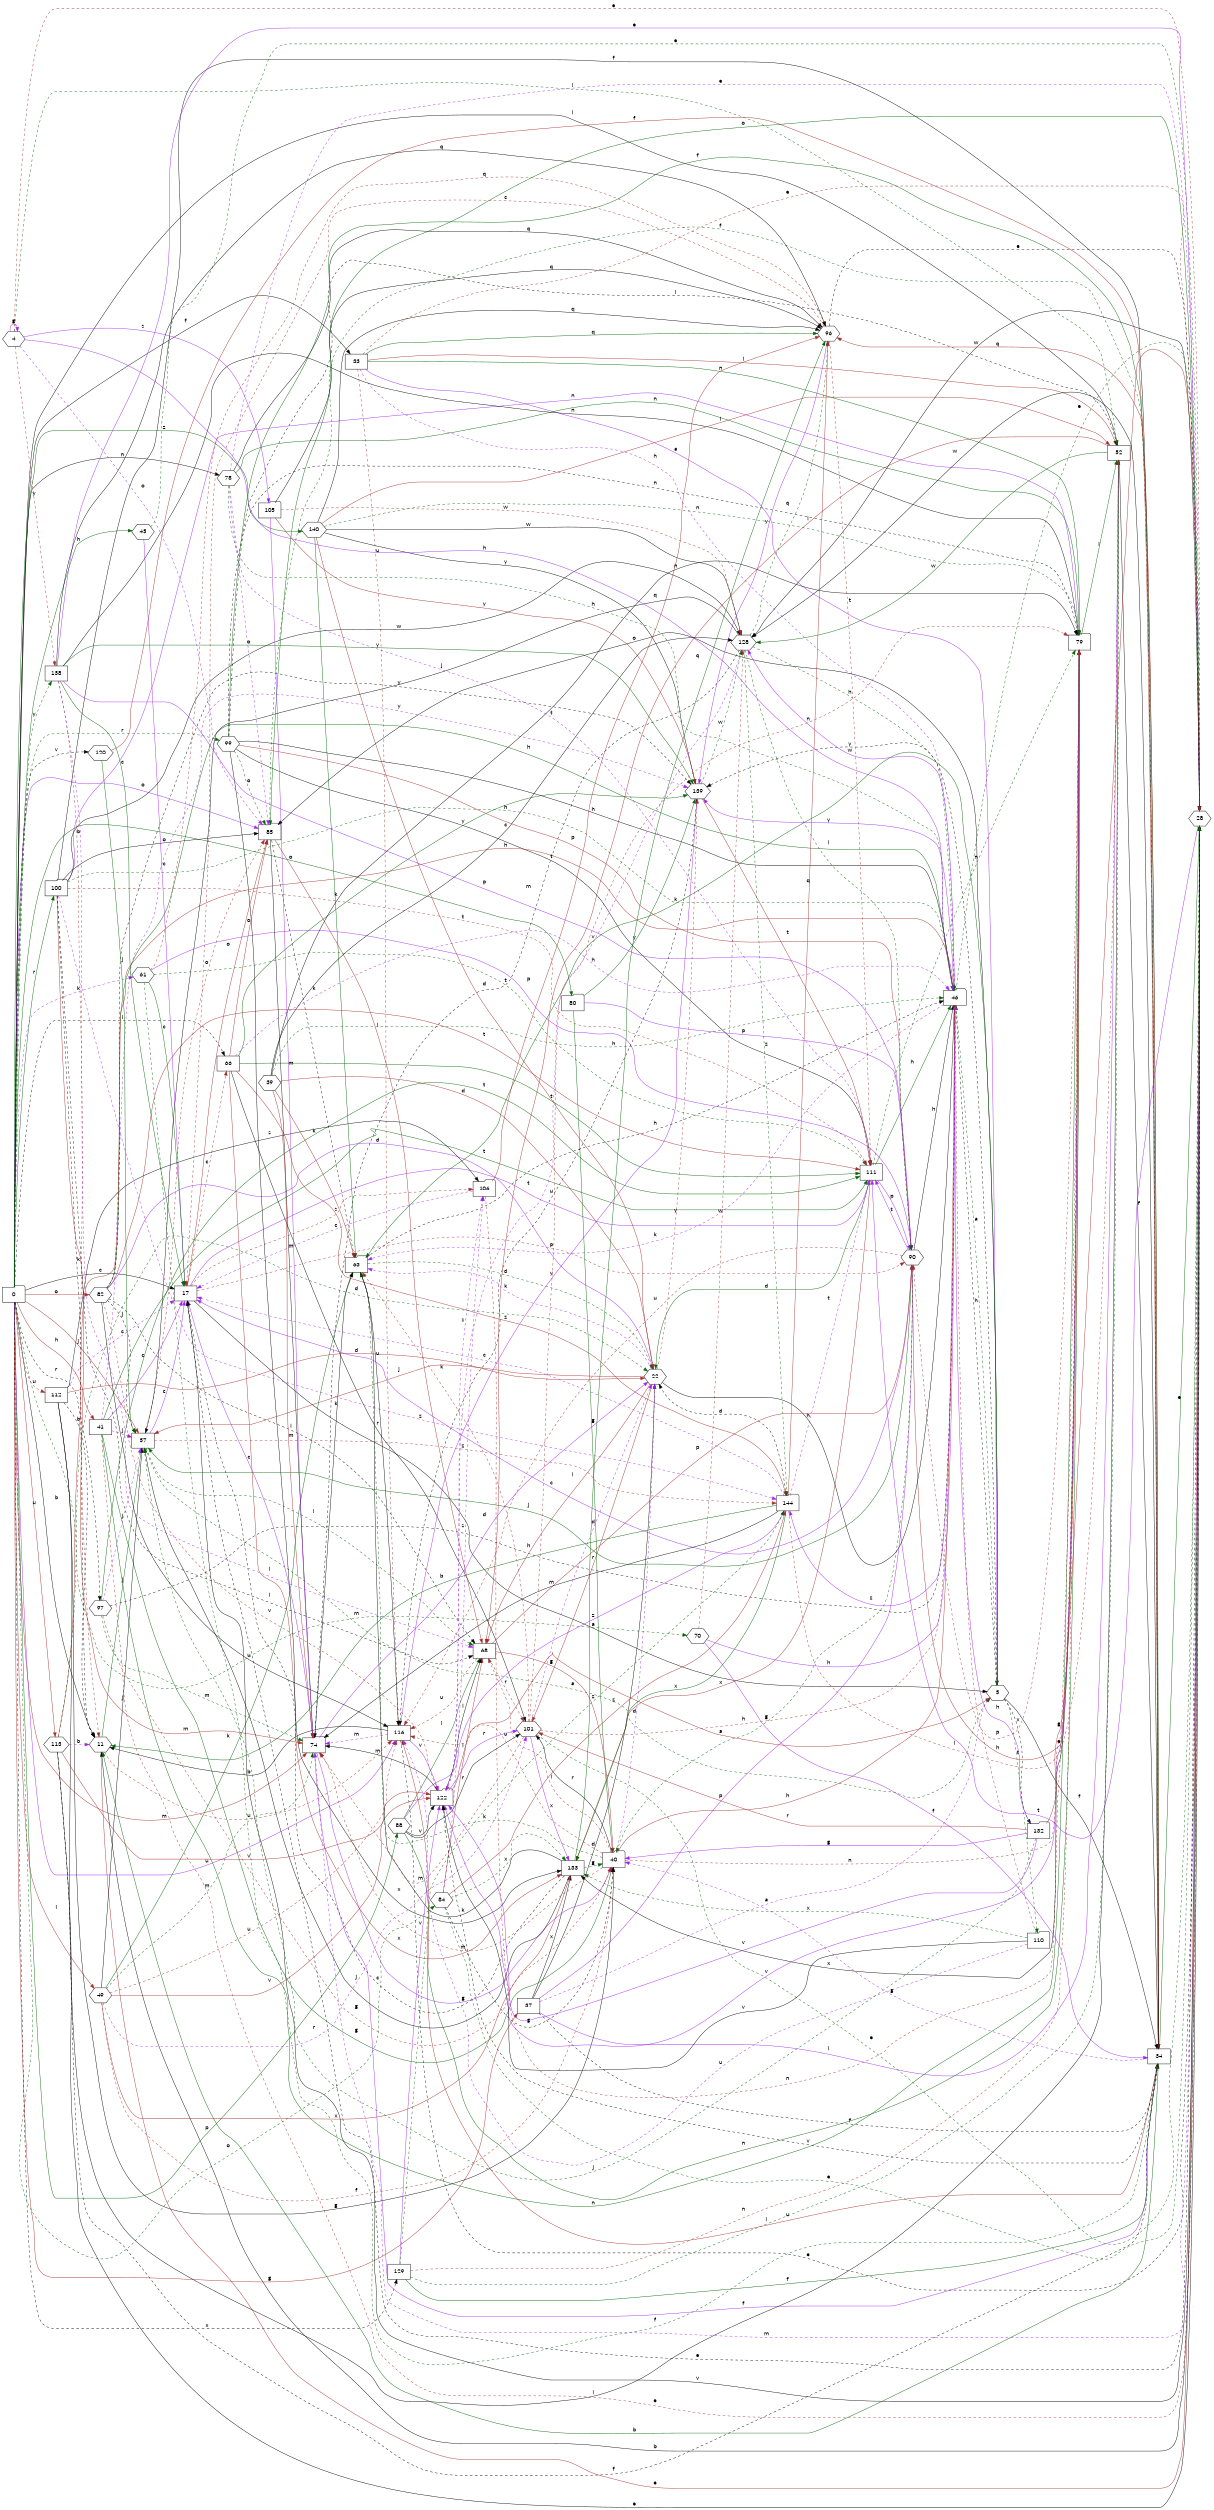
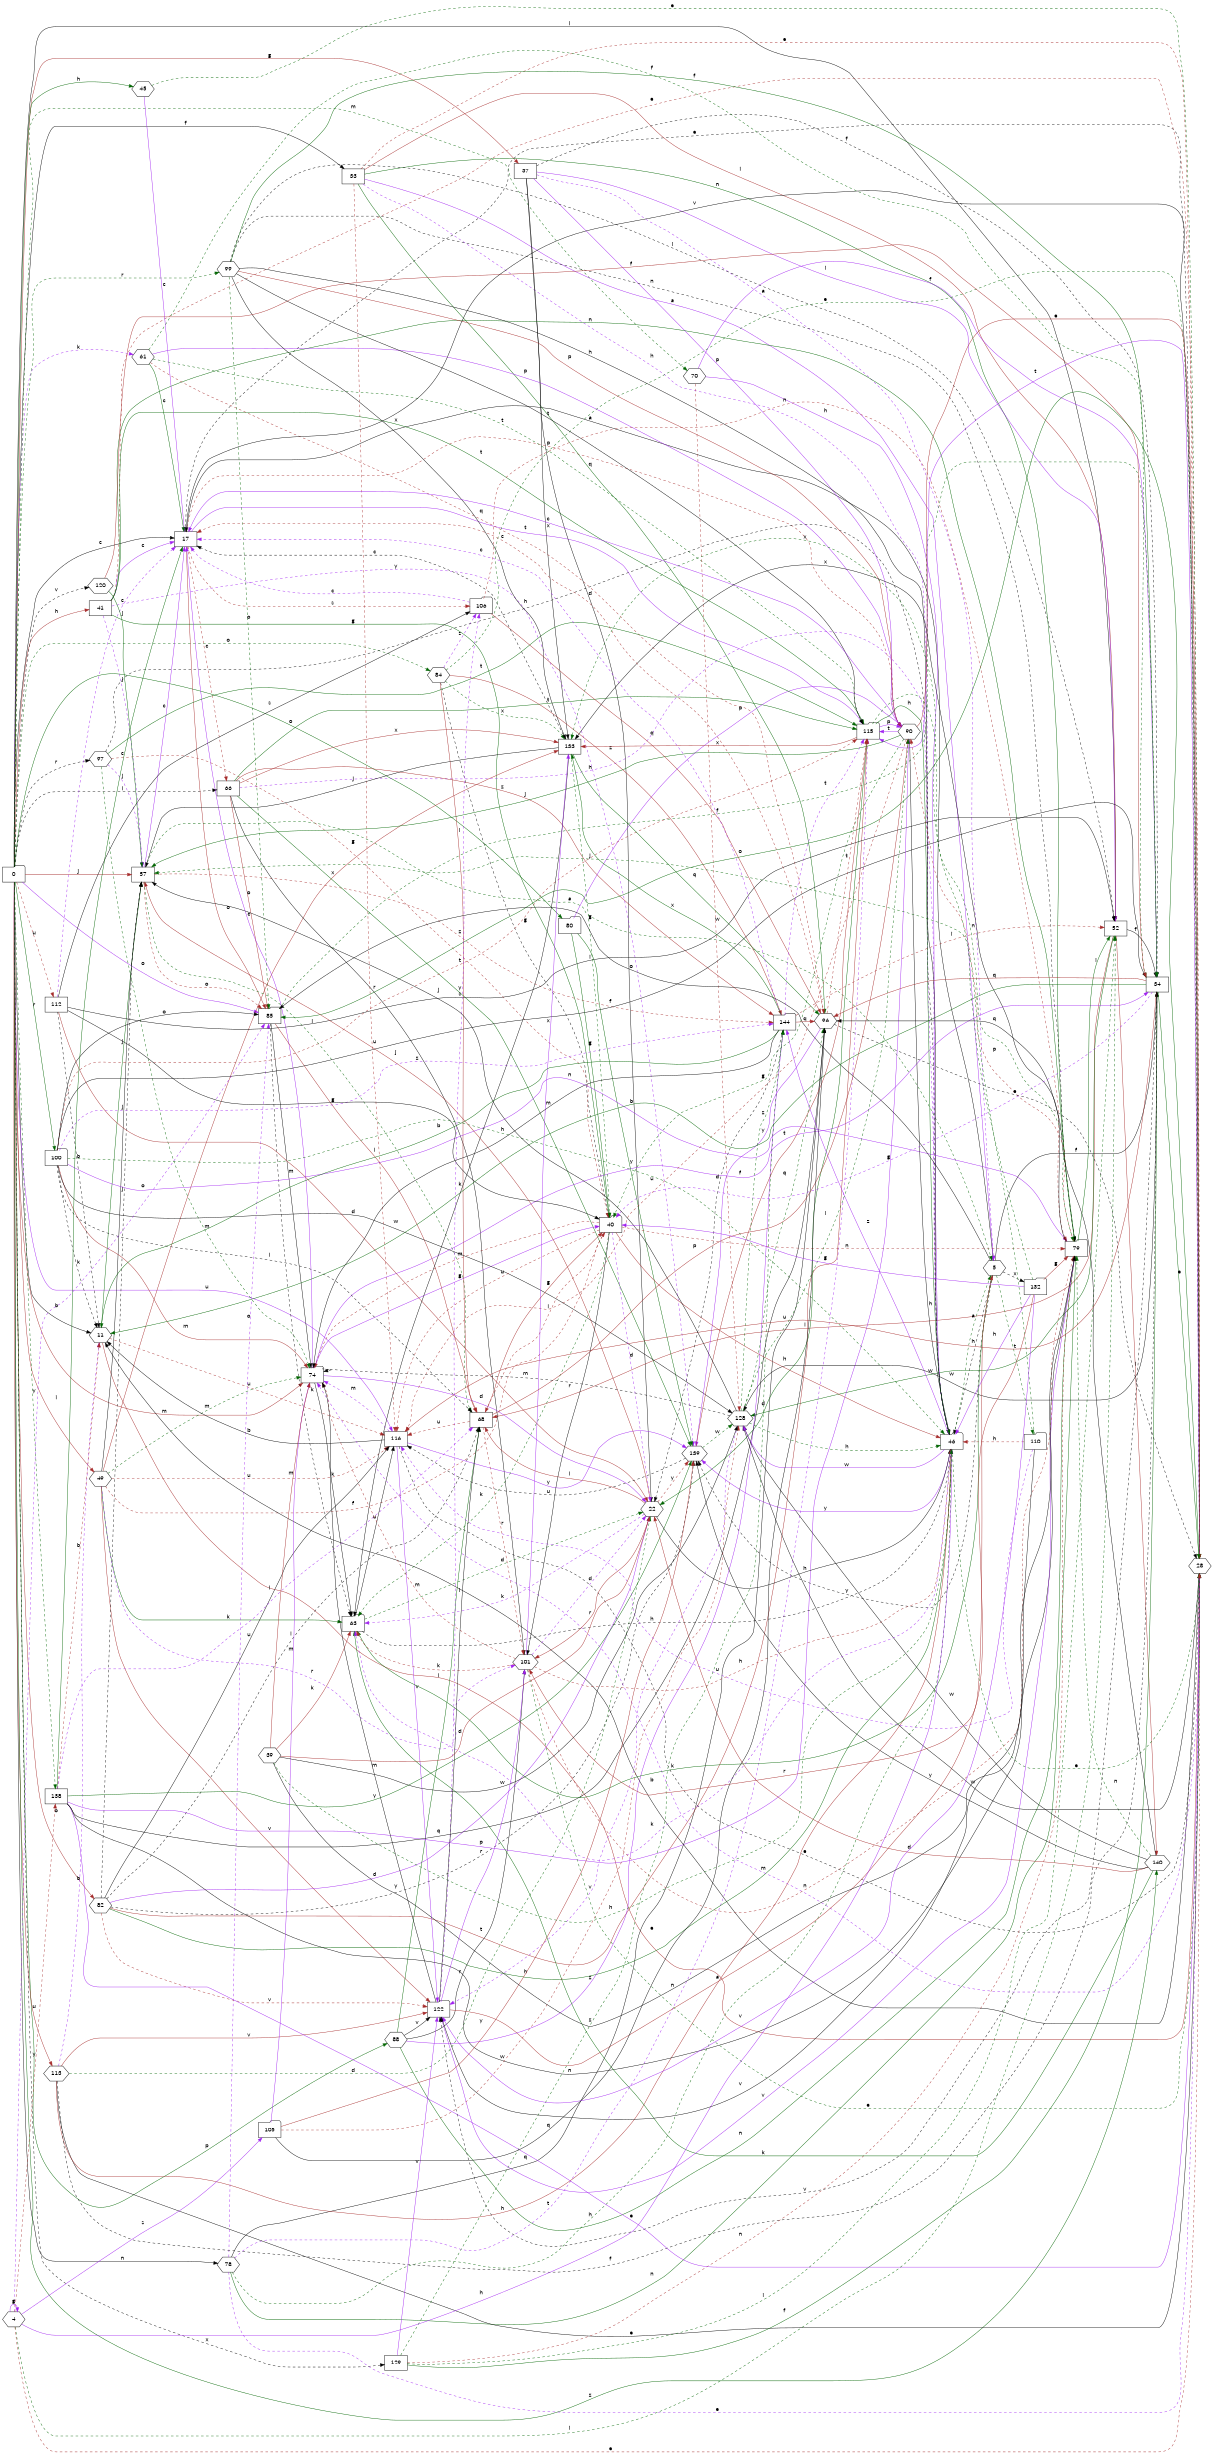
(711, 425) -> (1137, 1416)
(506, 825) -> (503, 1782)
(871, 1173) -> (868, 732)
